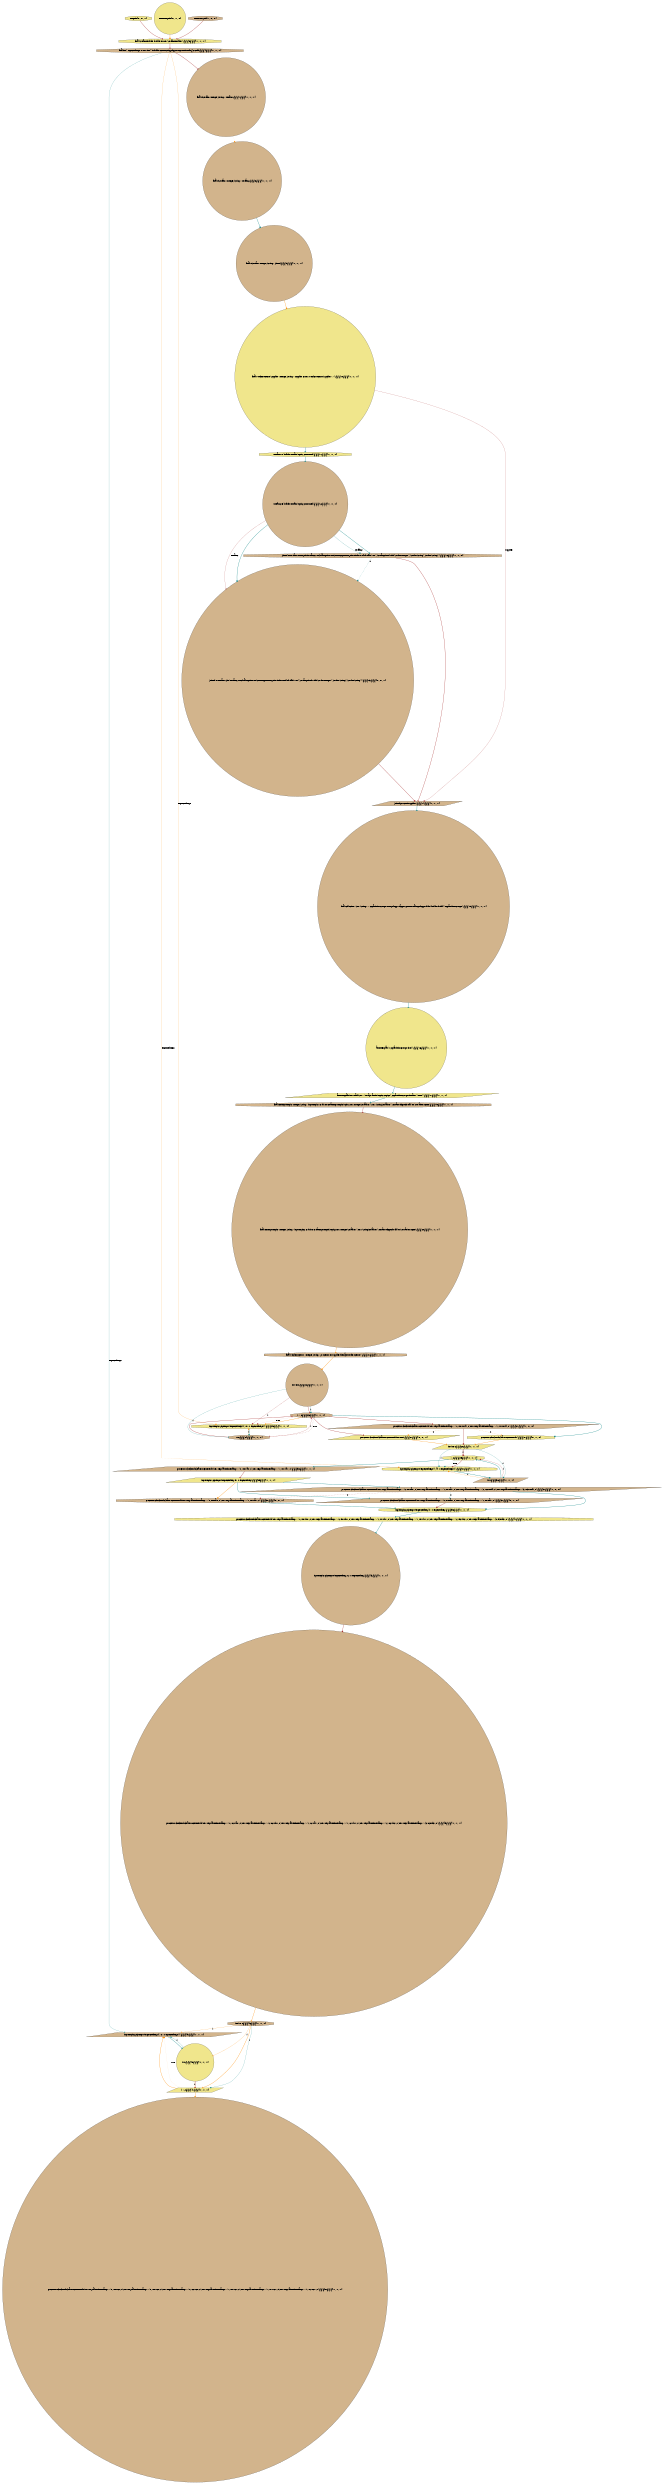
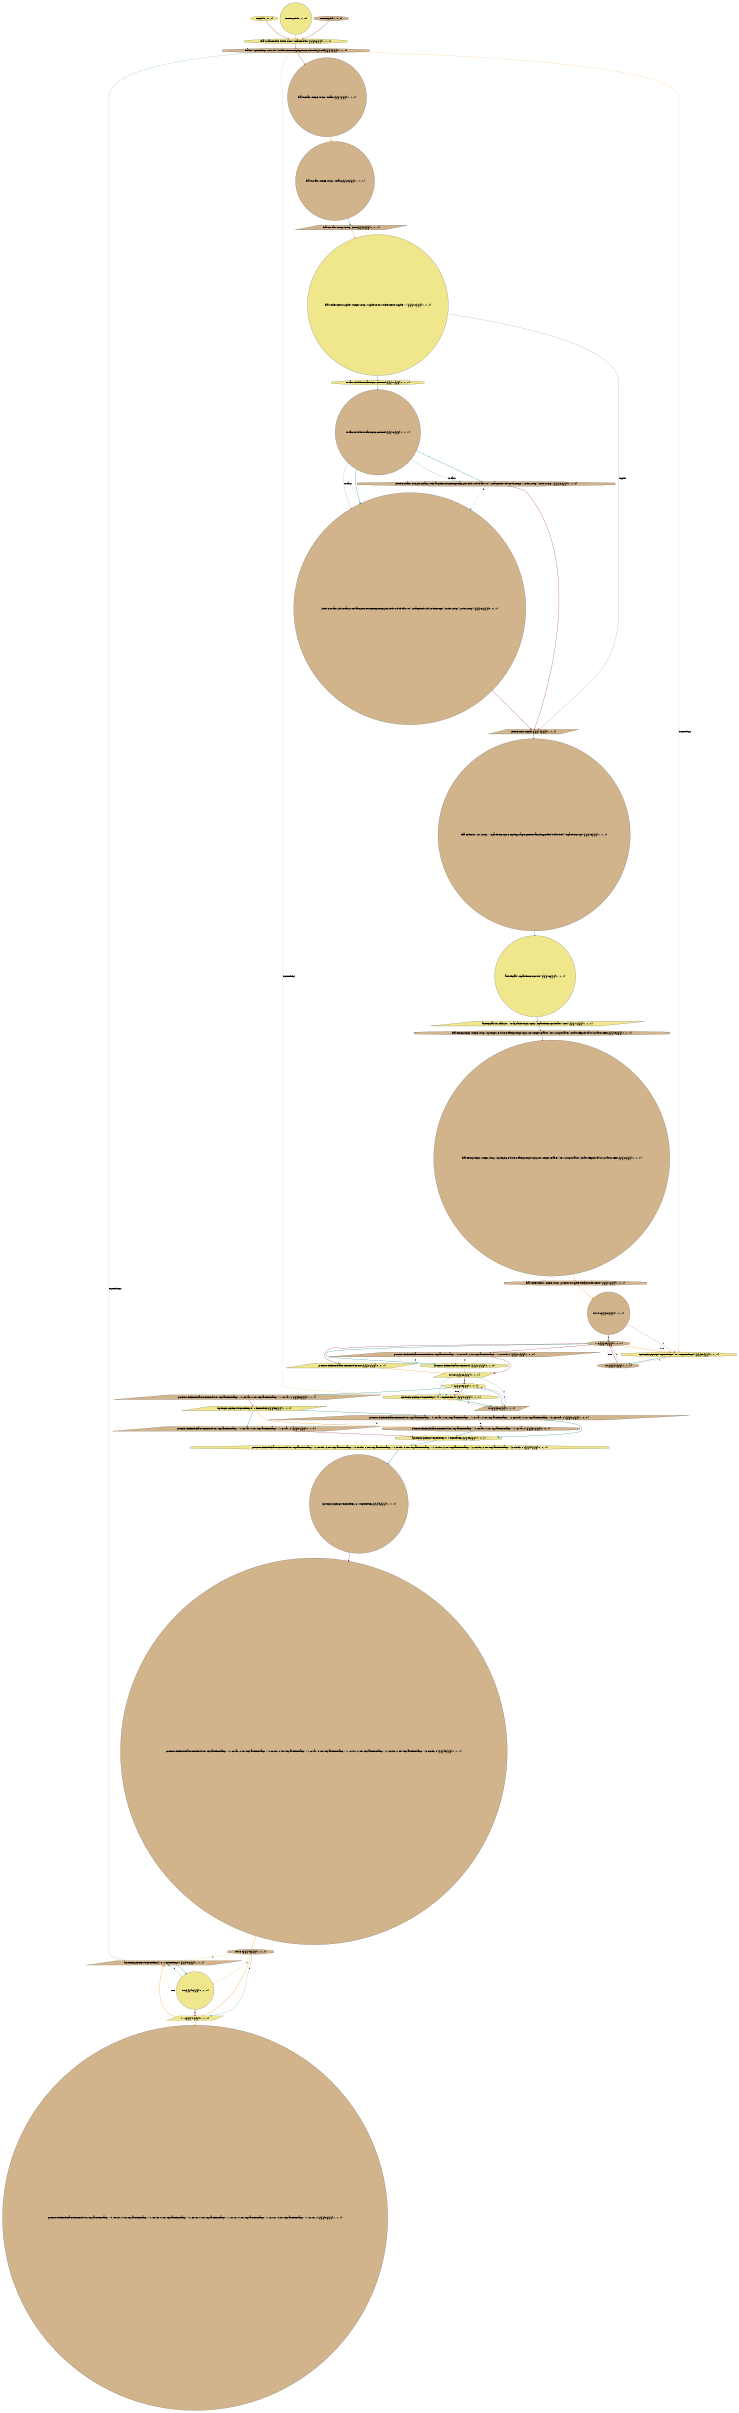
(234, 138) -> (331, 138)
(274, 263) -> (351, 228)
(213, 1409) -> none
